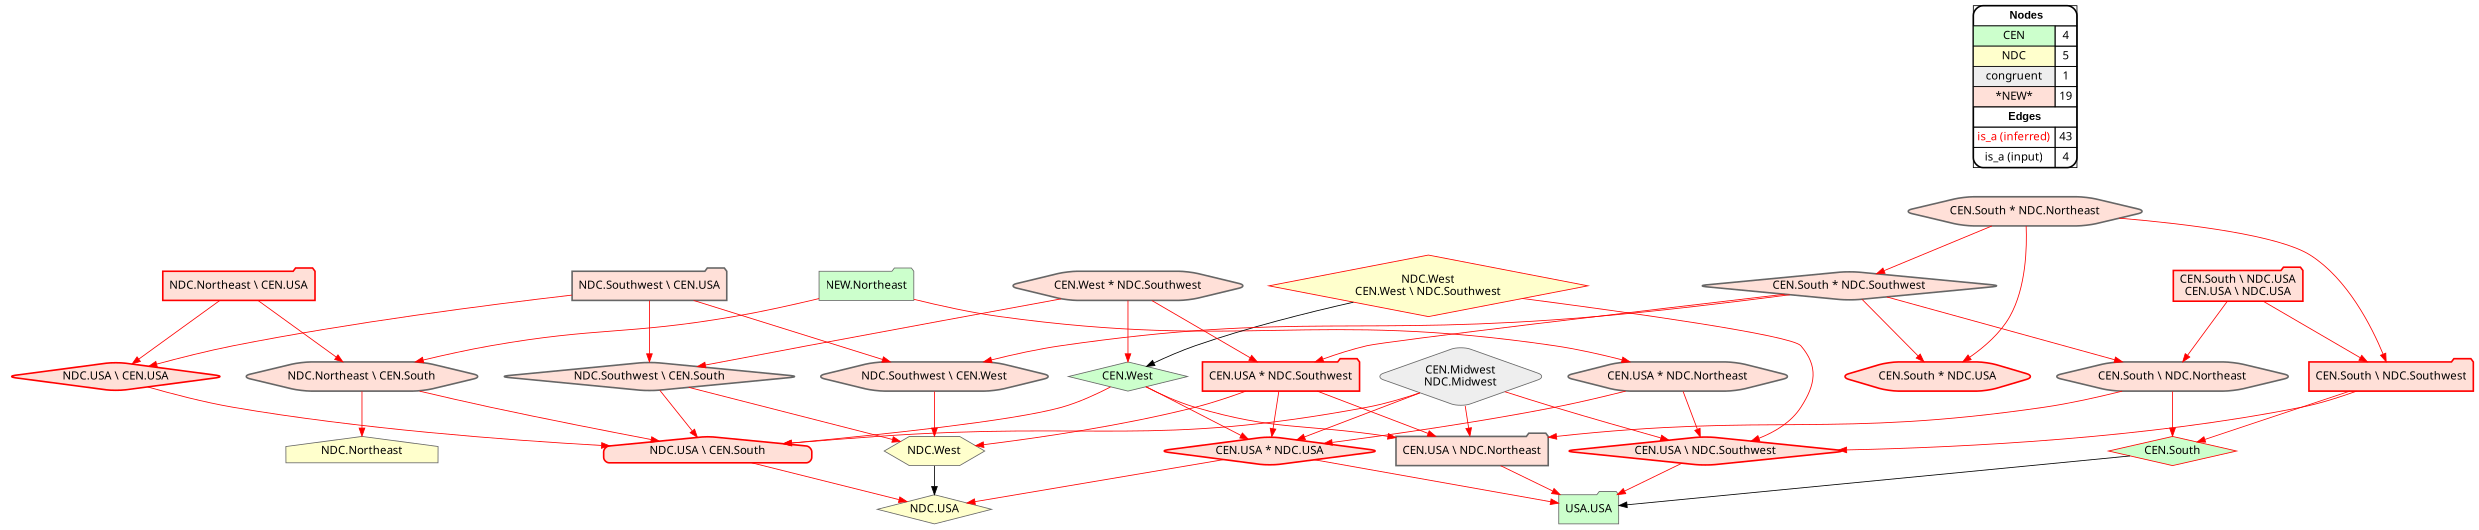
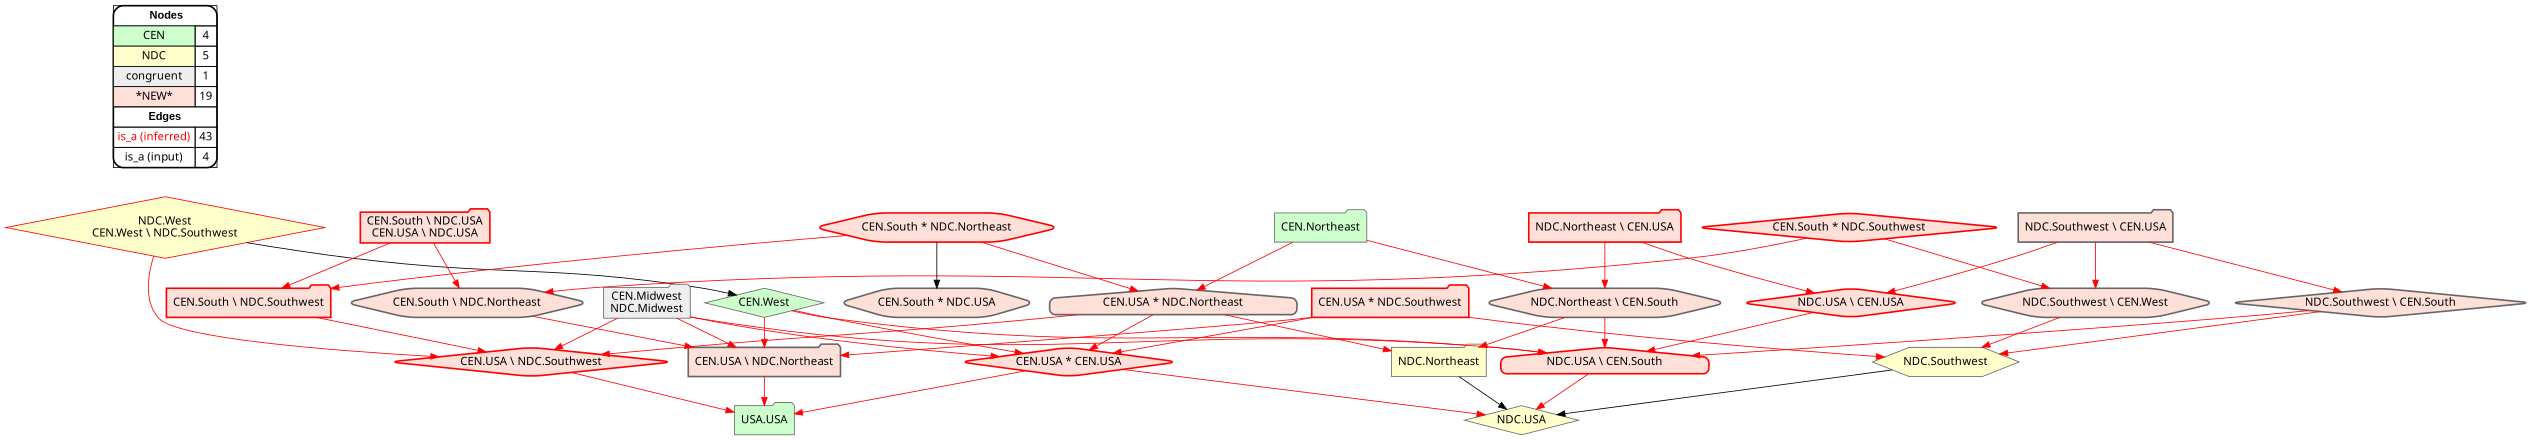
(2025, 211) -> (937, 228)
(1938, 248) -> (1056, 265)
(866, 286) -> (1321, 228)
(1128, 286) -> none
(1849, 286) -> (1849, 228)
(2017, 300) -> (937, 261)
(1890, 328) -> none
(1495, 329) -> none
none -> (1304, 332)
(1461, 377) -> (647, 303)
(1678, 377) -> (1173, 303)
(1938, 377) -> (937, 303)
none -> (1479, 391)
(362, 451) -> (1439, 362)
(934, 451) -> (1946, 362)
(1270, 451) -> (1069, 362)
(2172, 451) -> none
